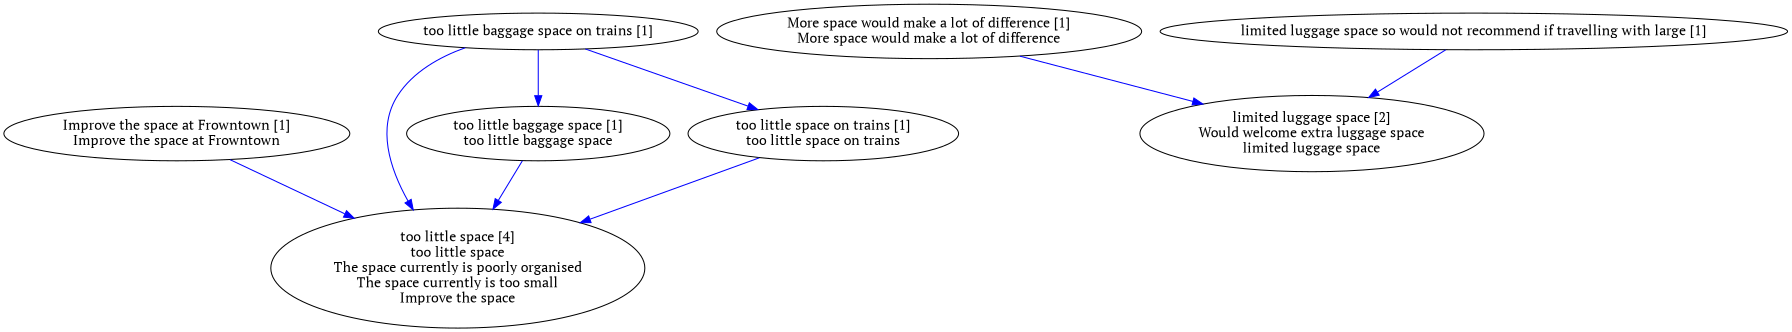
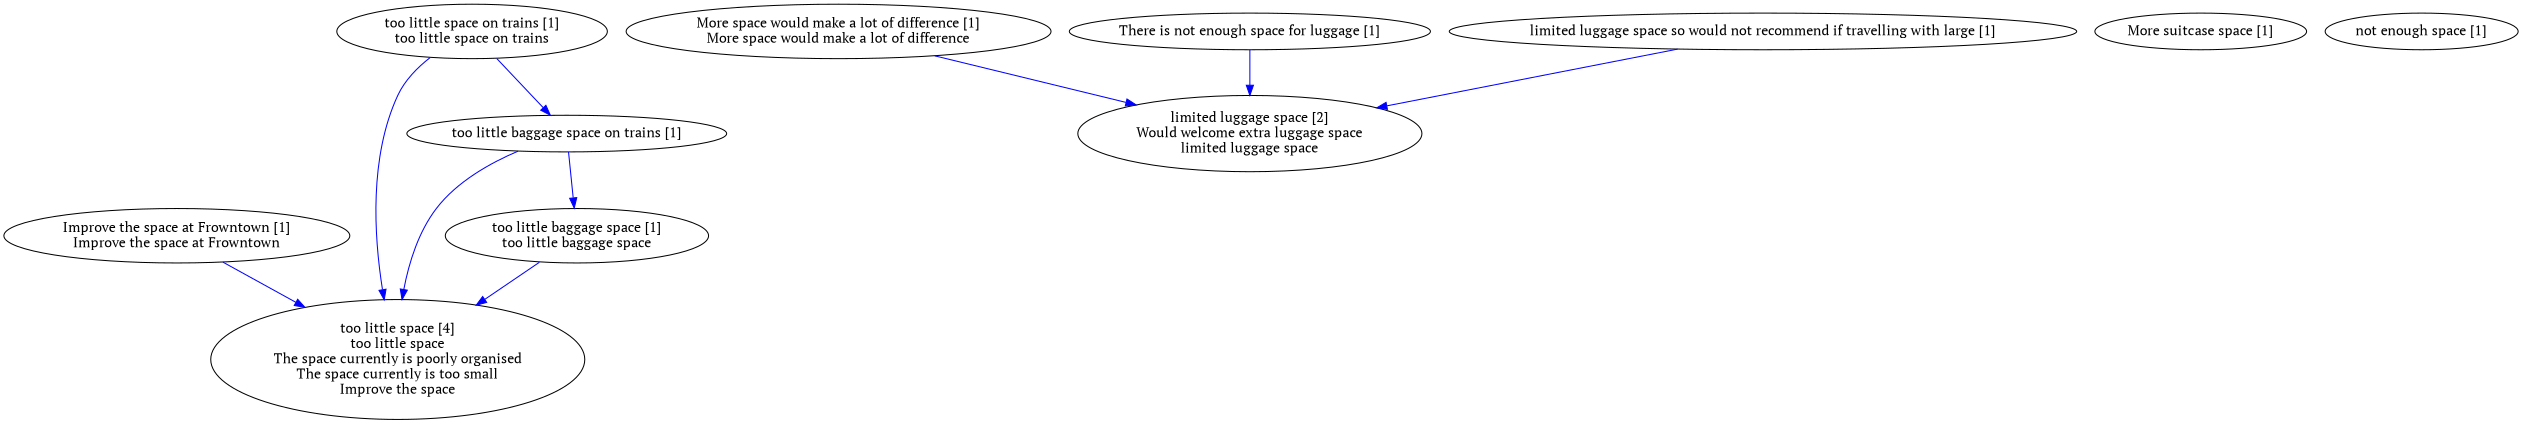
none -> (1250, 31)
none -> (2201, 31)
none -> (2422, 31)
(667, 78) -> (520, 83)
